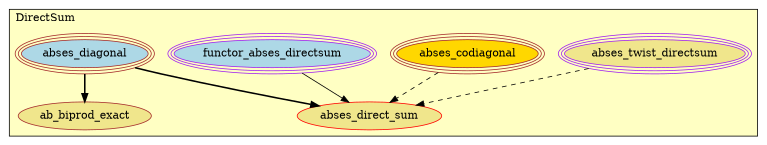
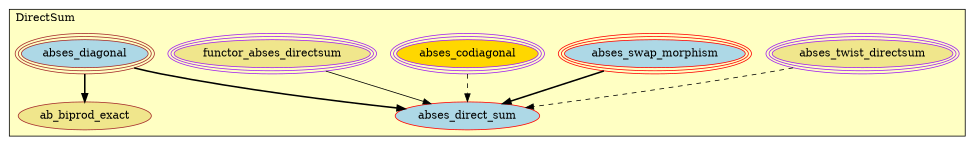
(272, 54) -> (272, 54)
(467, 54) -> (467, 54)
none -> (655, 54)
(369, 116) -> (467, 116)
